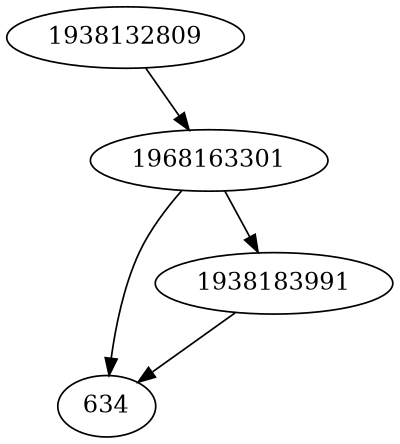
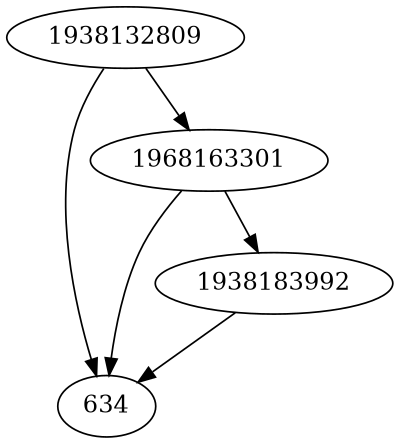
none -> (66, 212)
(274, 283) -> (274, 283)
